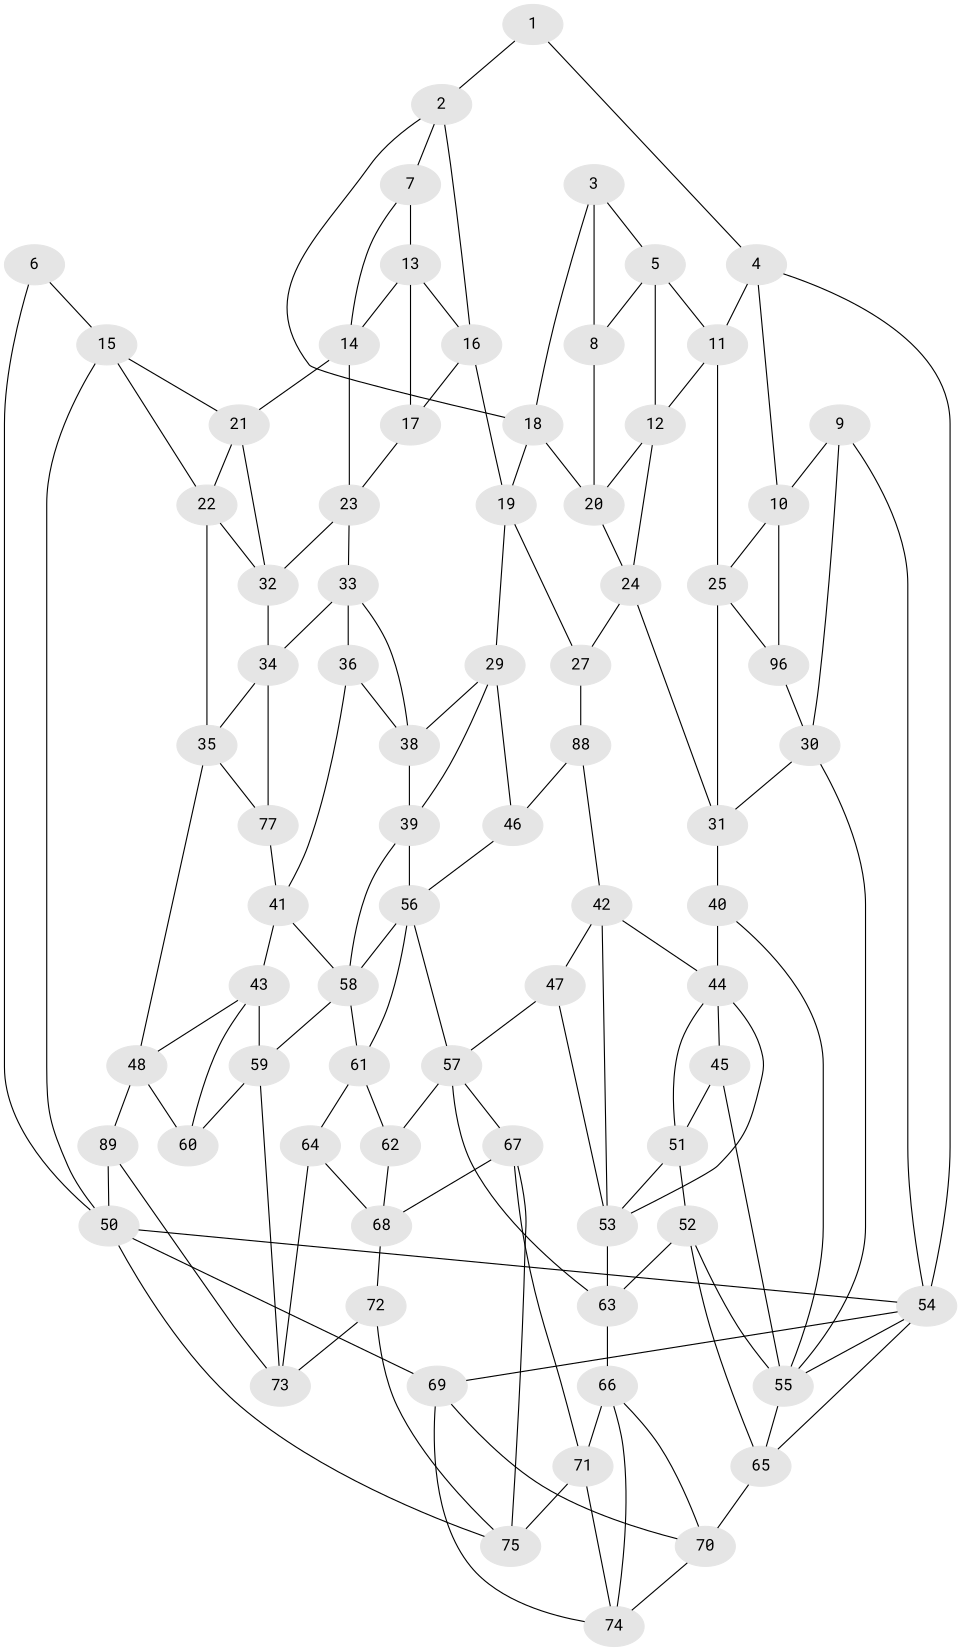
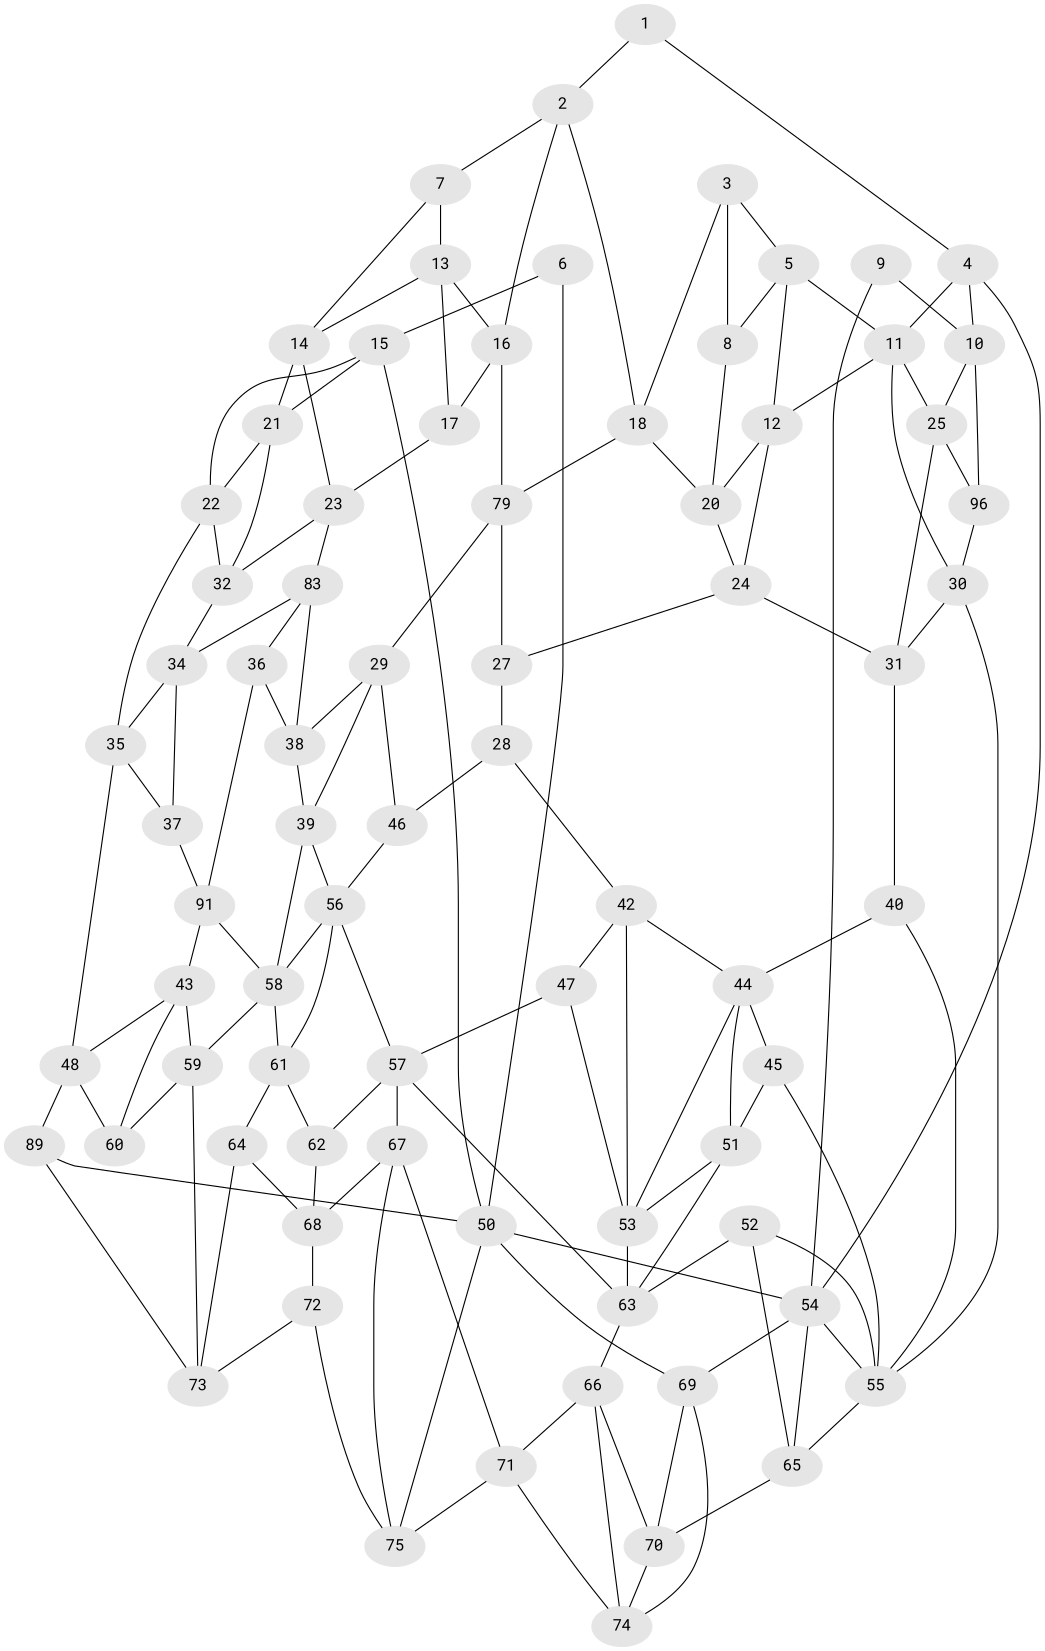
(506, 505) -> (502, 505)
(348, 585) -> (313, 585)
(829, 585) -> (904, 470)
(581, 745) -> (502, 745)
(268, 825) -> (172, 825)
(278, 906) -> (205, 906)
(682, 1179) -> (680, 1226)
